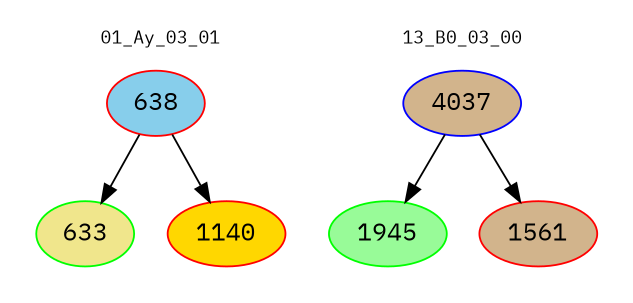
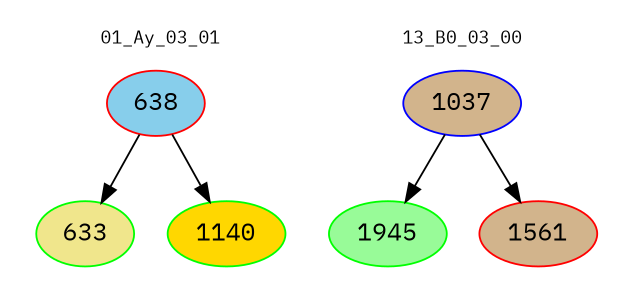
(462, 103) -> (462, 103)
(227, 234) -> (227, 234)
